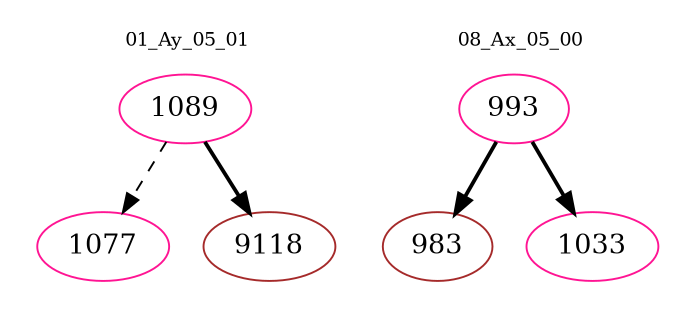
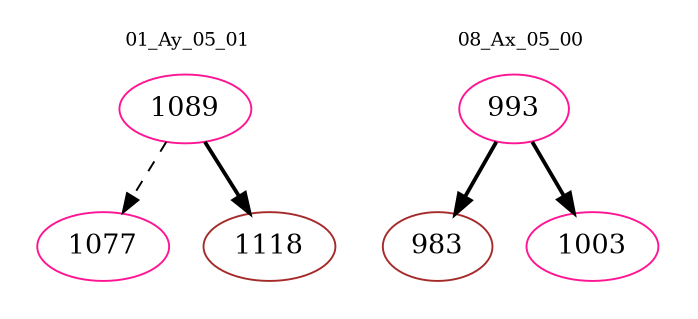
(269, 247) -> (269, 247)
(592, 247) -> (592, 247)
